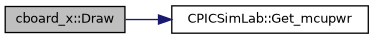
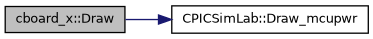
(270, 20) -> (270, 20)
